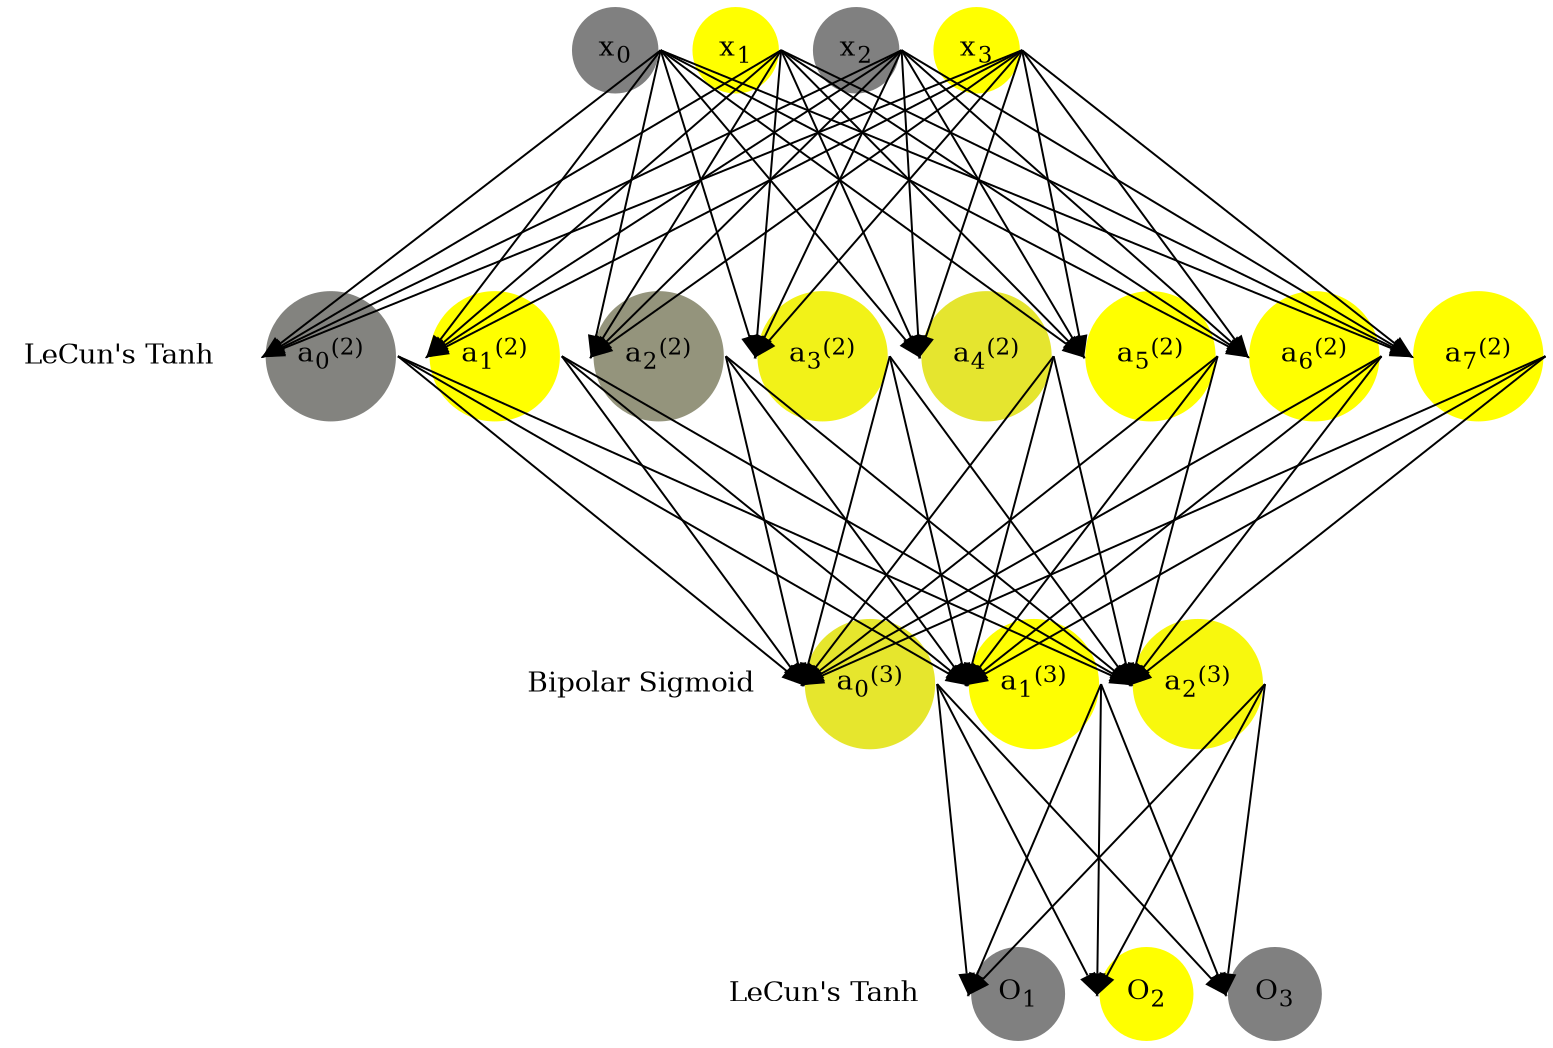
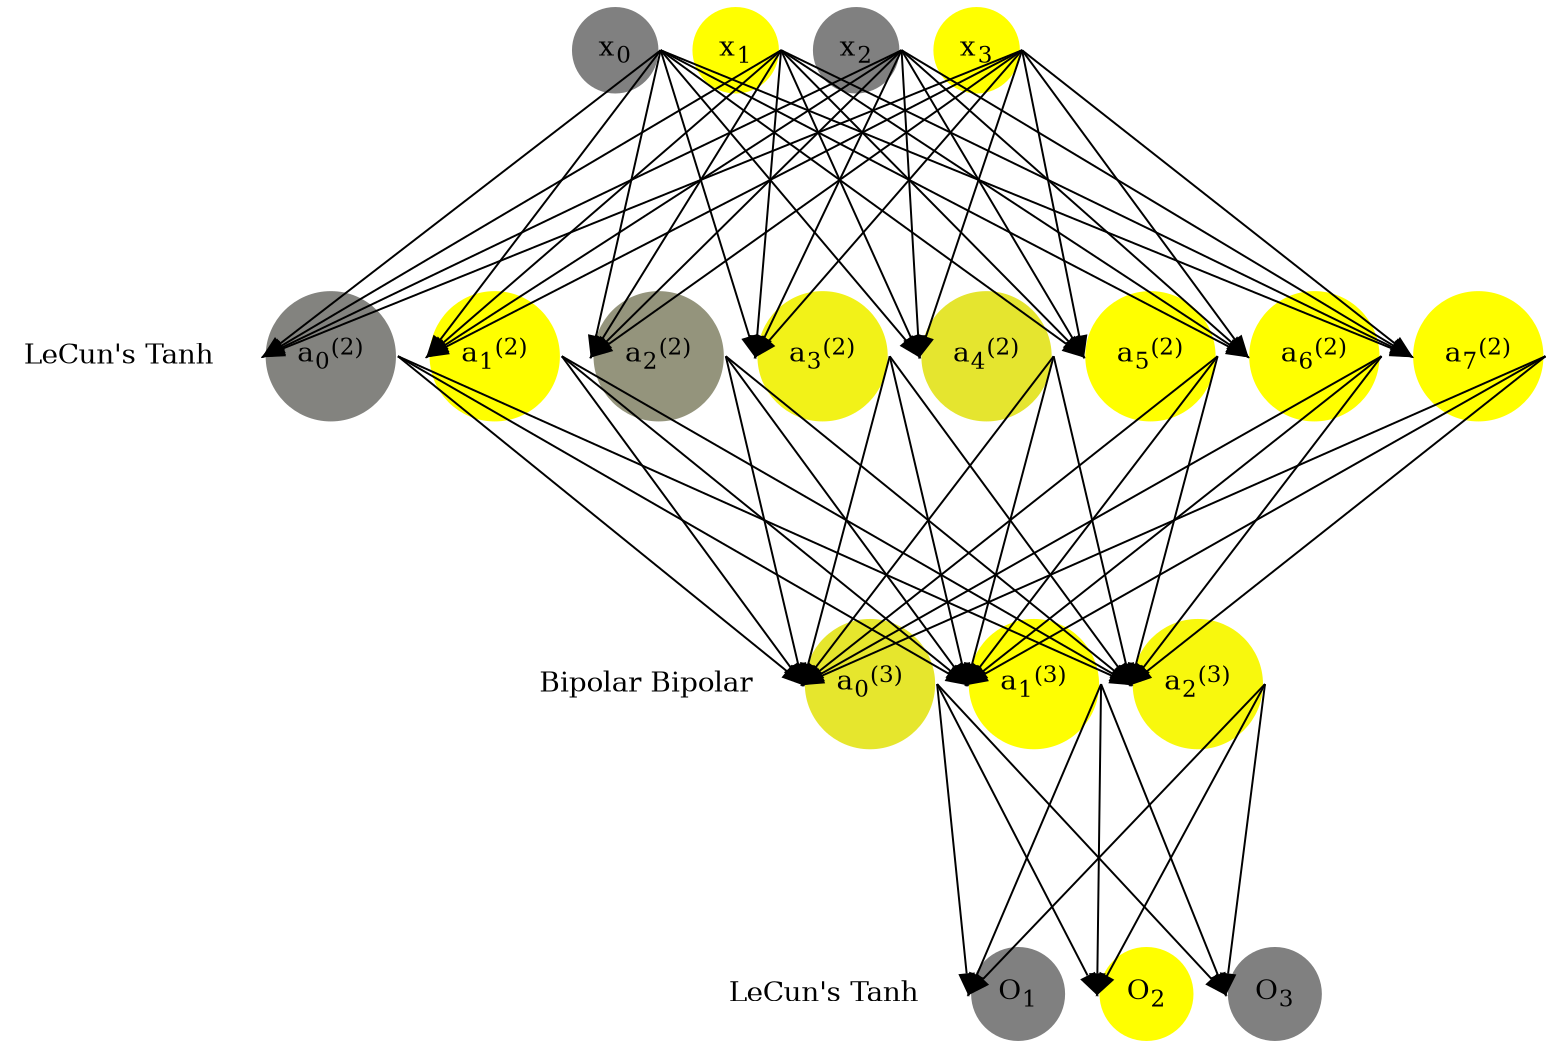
(641, 684) -> (647, 684)
